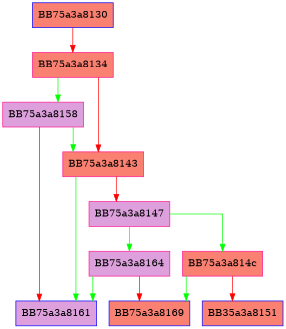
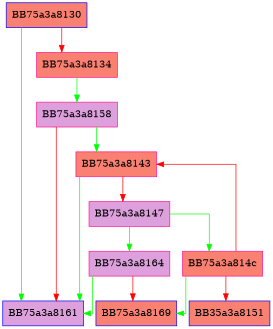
(98, 111) -> (236, 172)
none -> (21, 161)
